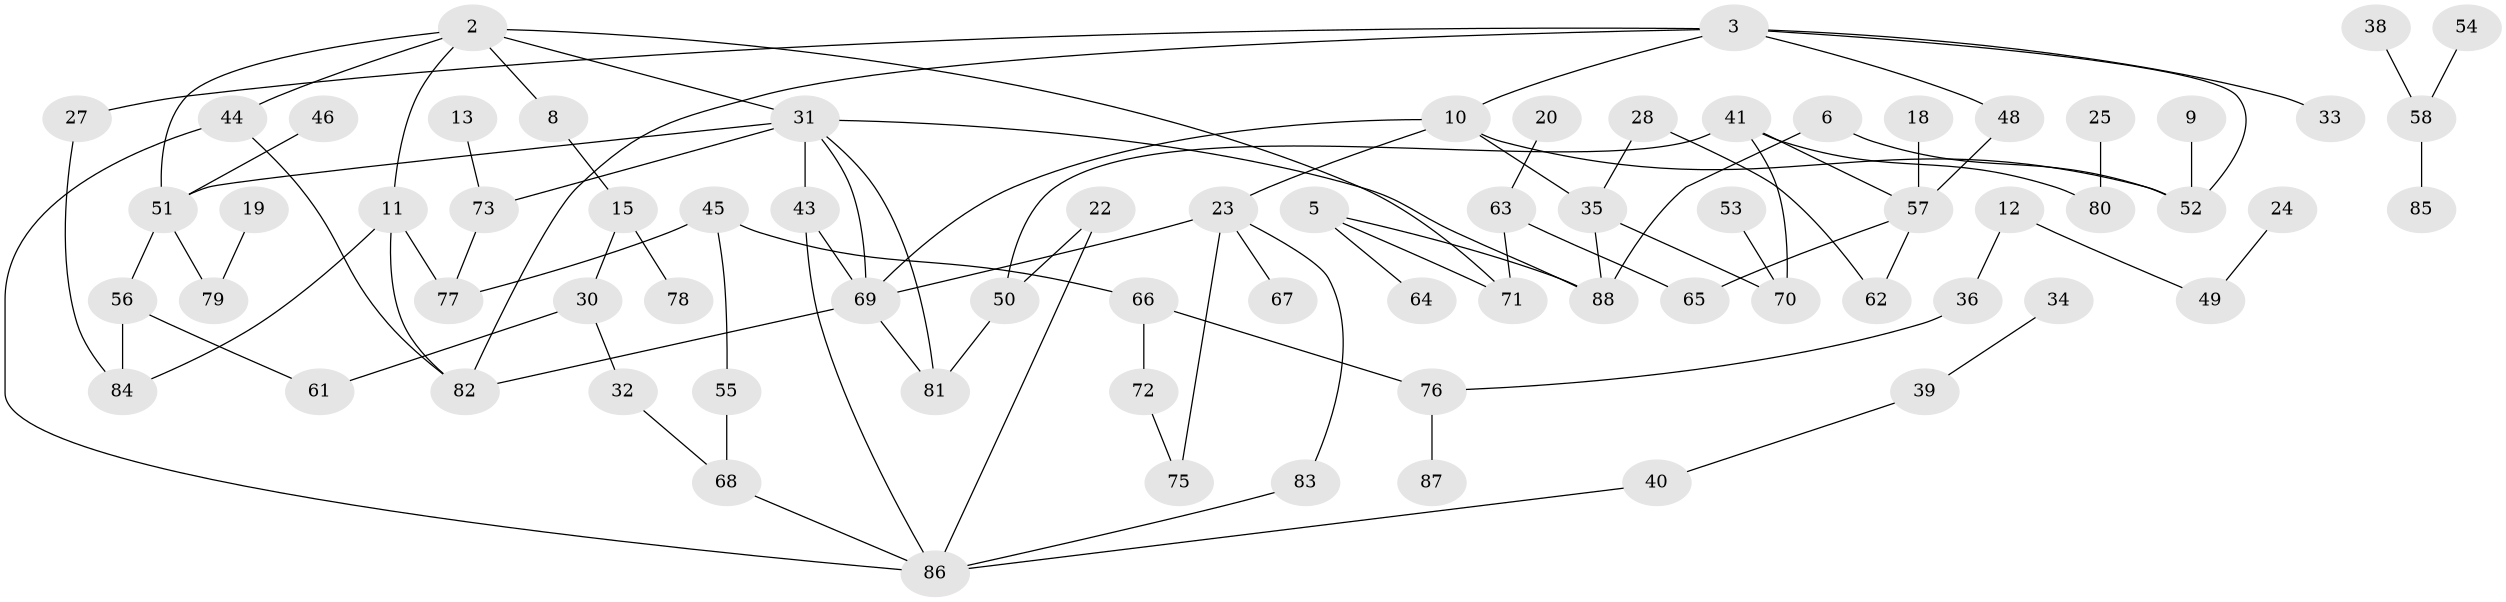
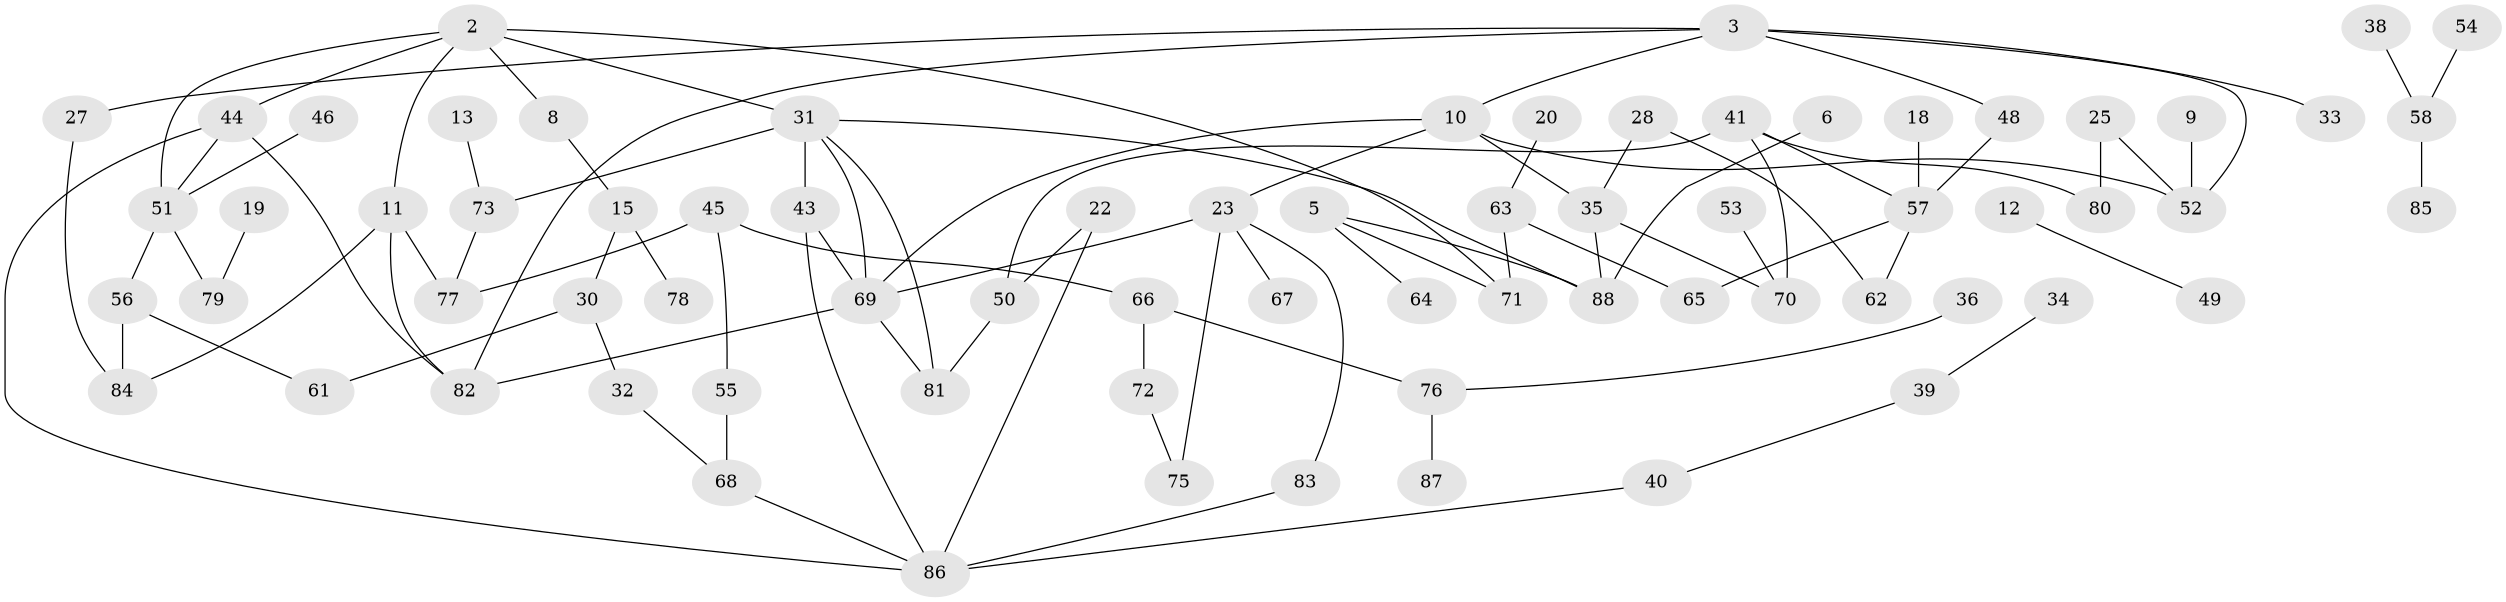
(479, 154) -> (198, 164)
(2010, 164) -> (2146, 164)
(2283, 210) -> none
(1989, 255) -> none
